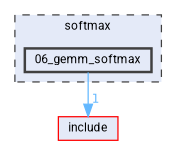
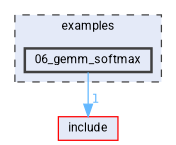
(88, 27) -> (88, 27)
